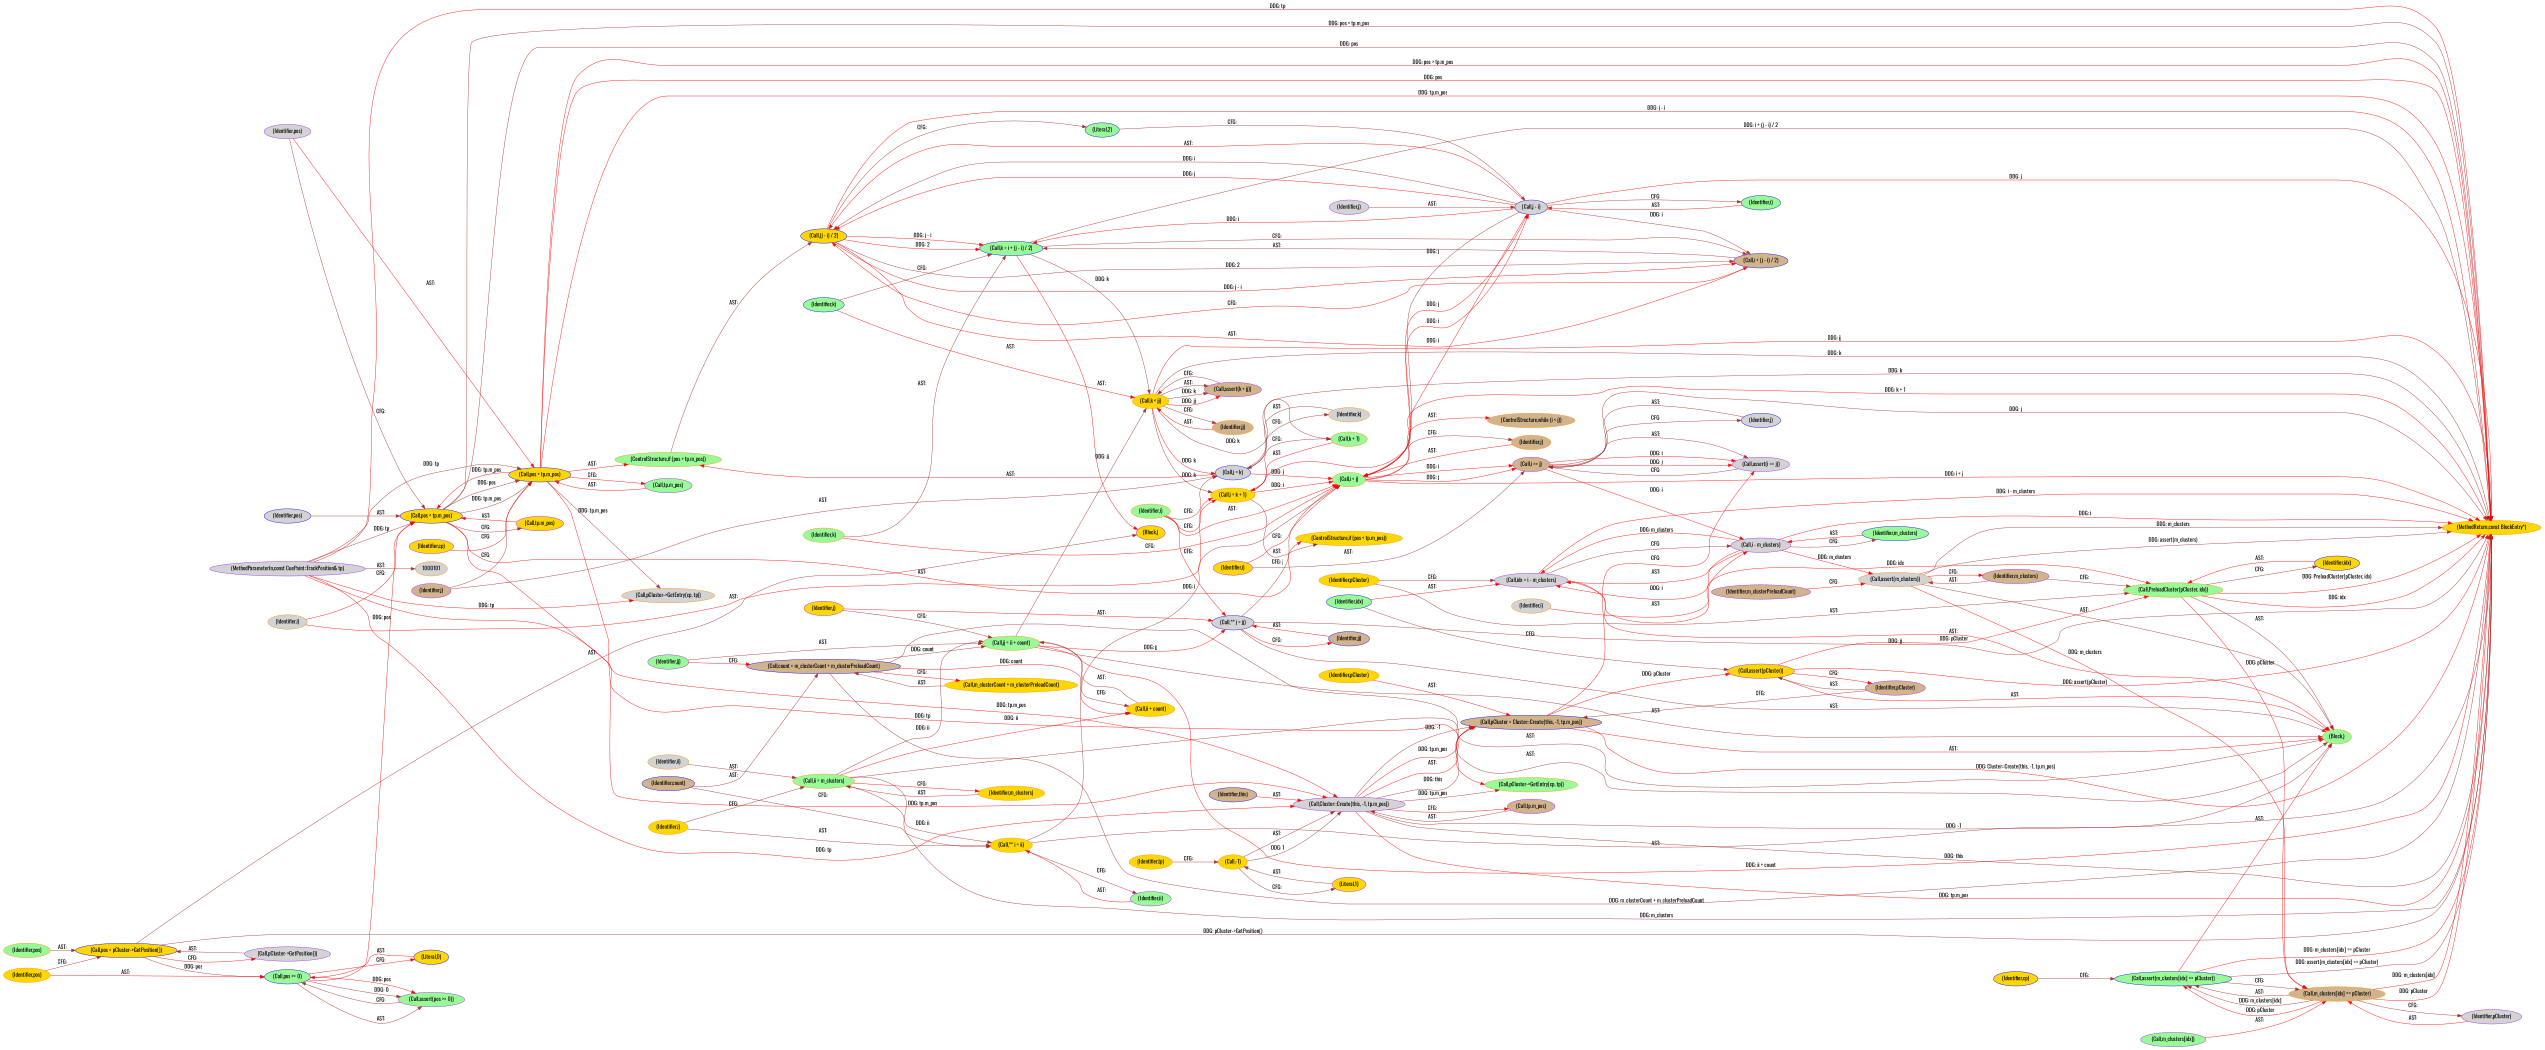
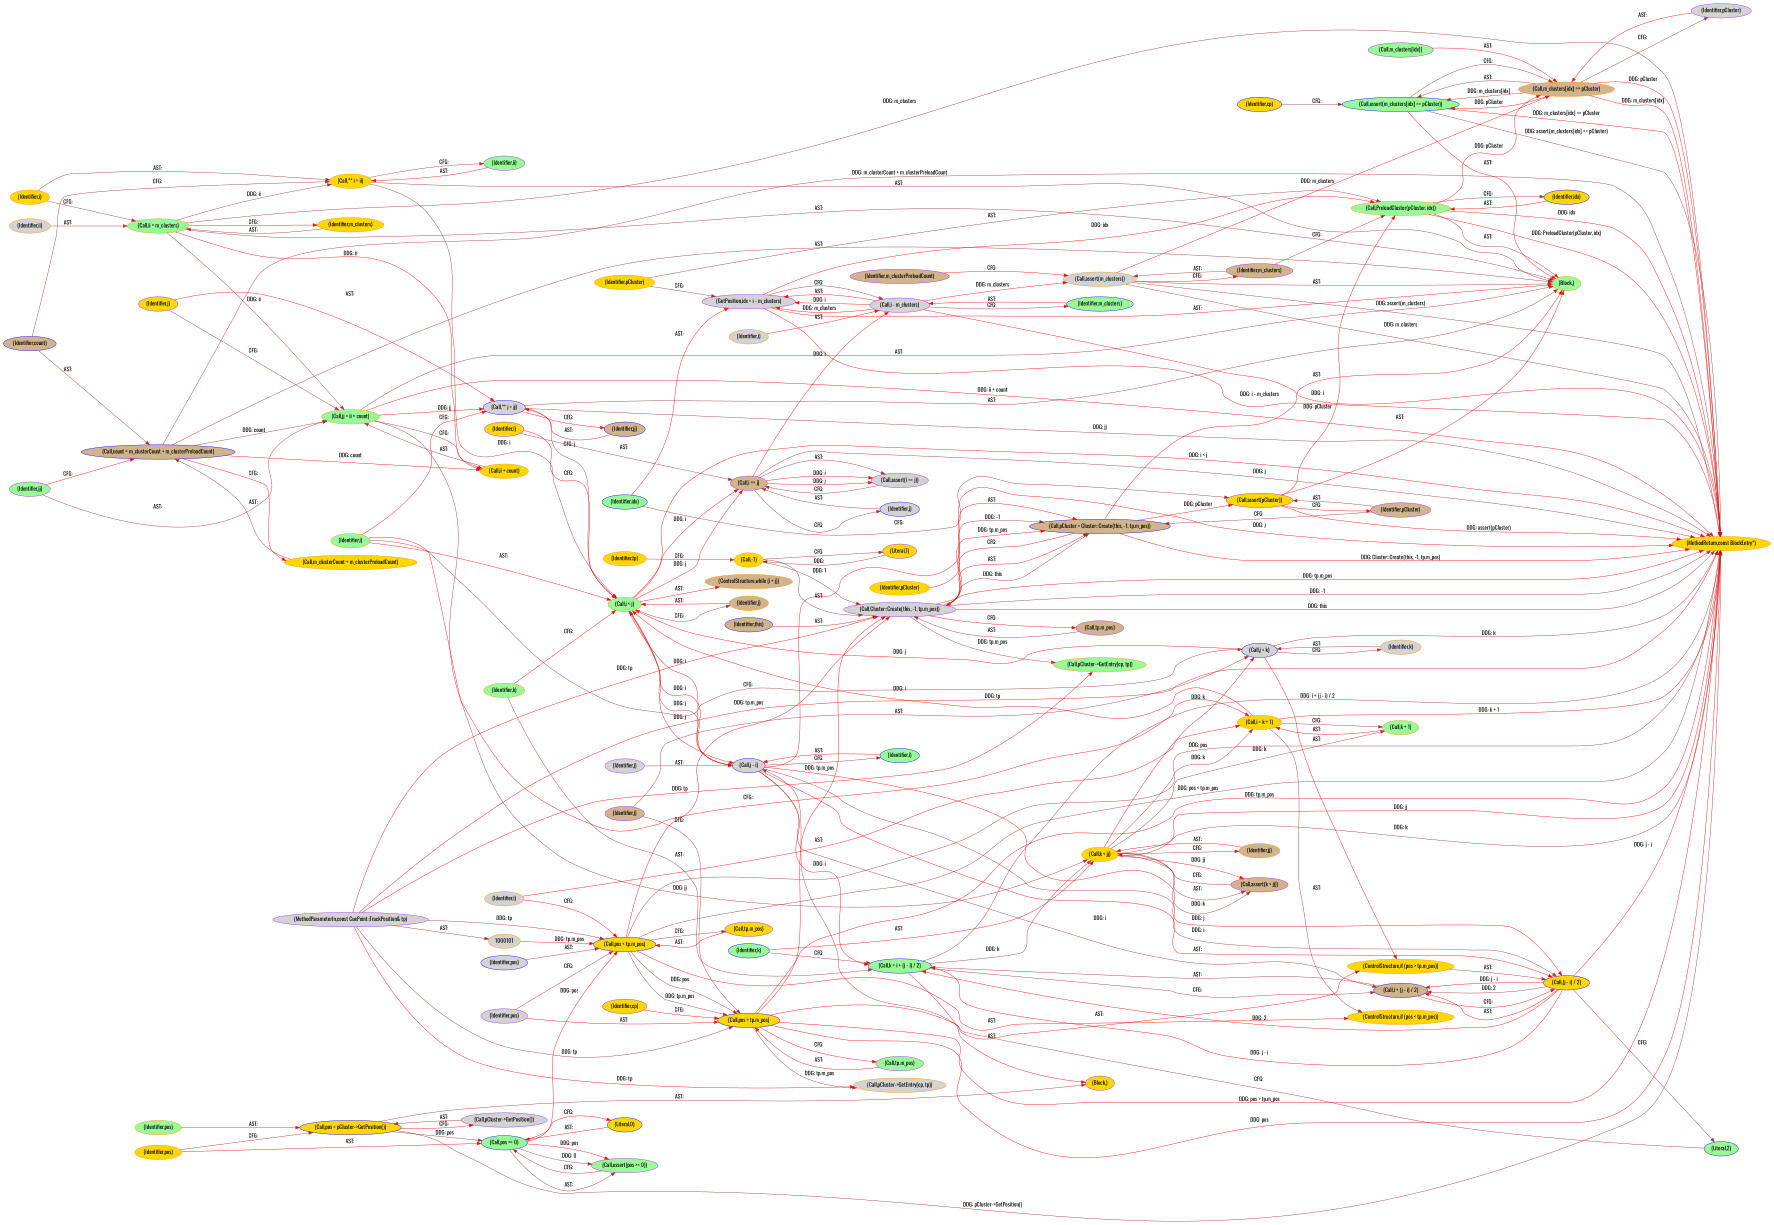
(668, 460) -> (1401, 966)
(471, 480) -> (555, 943)
(1620, 565) -> (992, 548)
(1531, 580) -> (749, 302)
(1278, 872) -> (820, 561)
